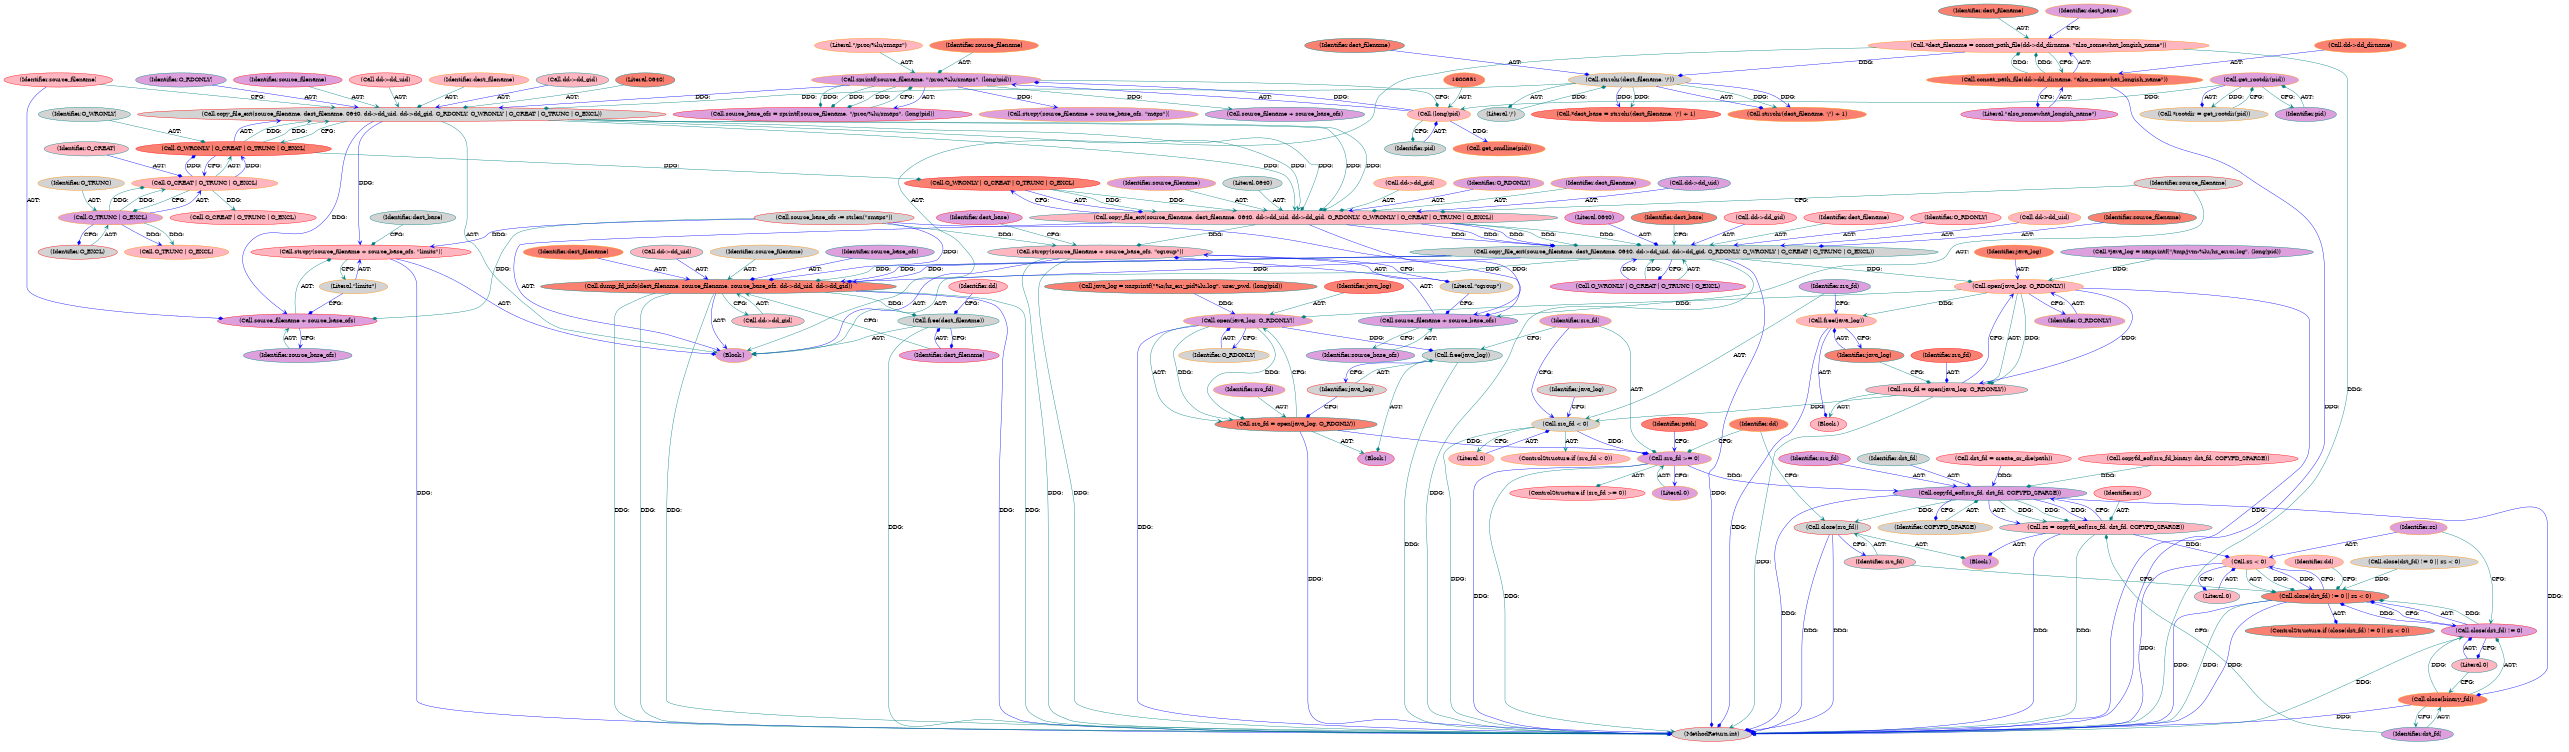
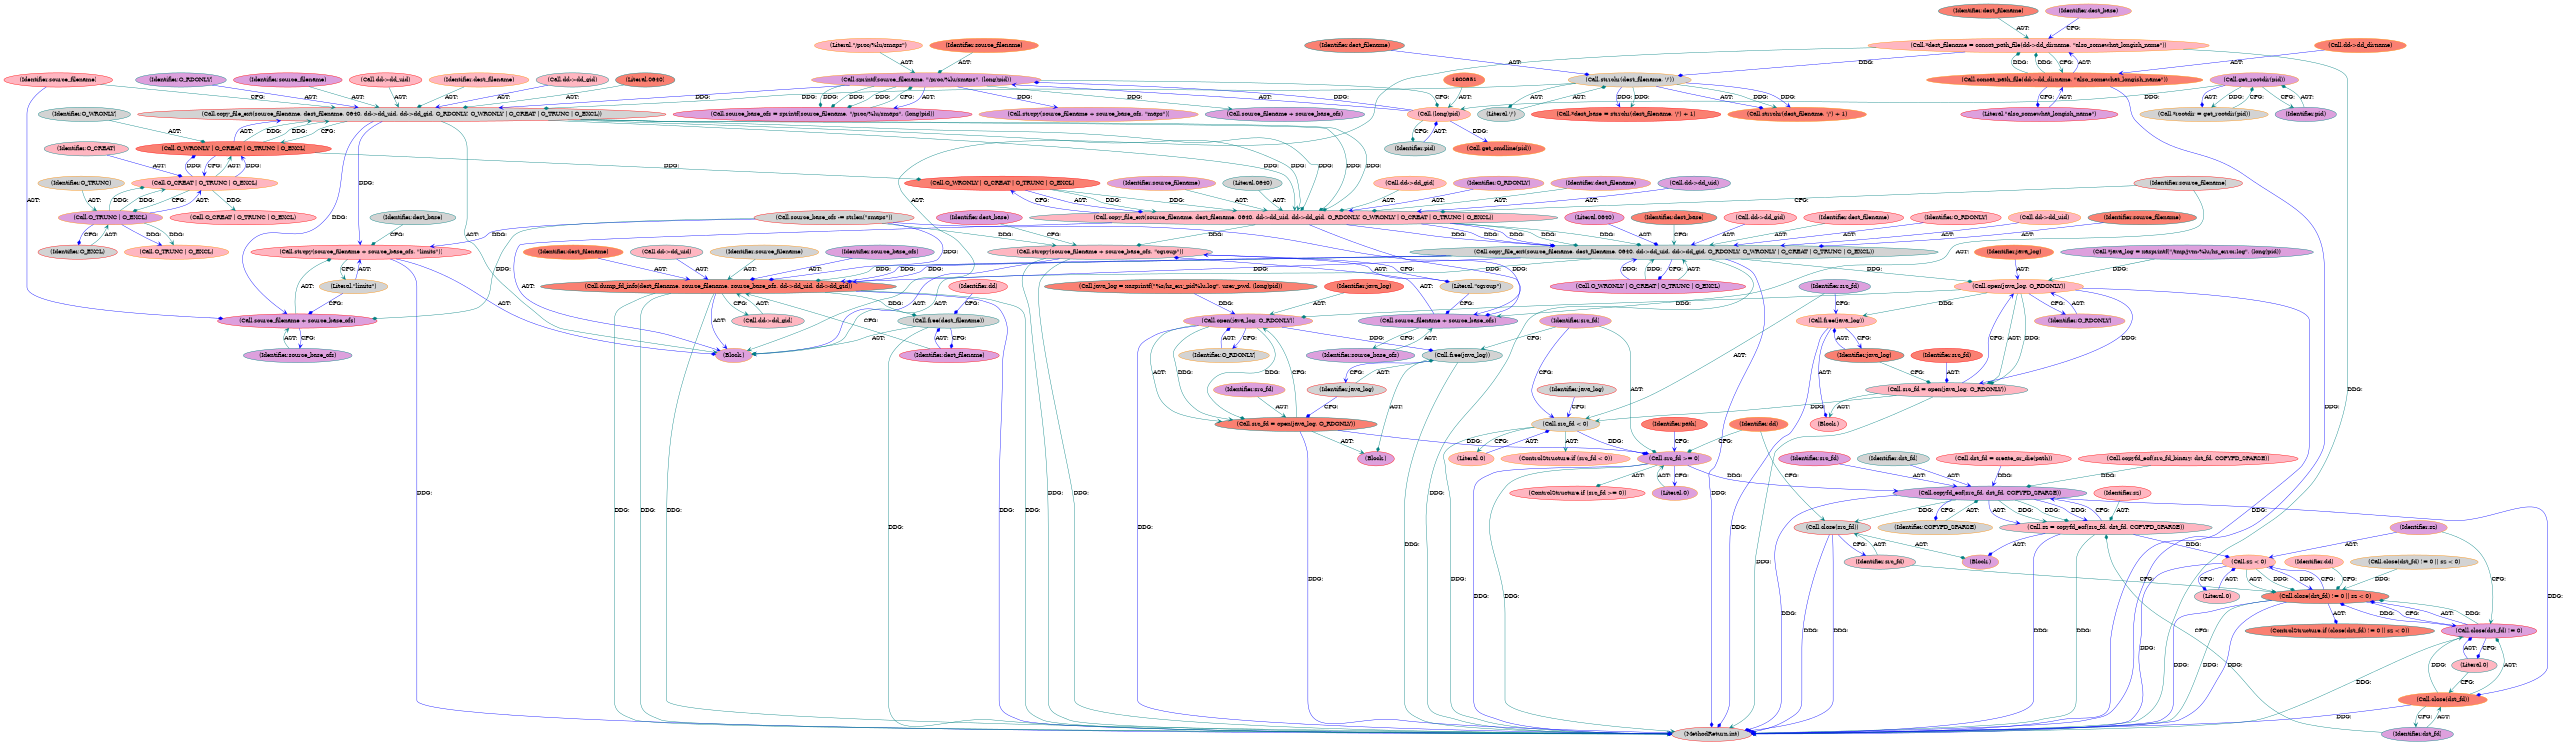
(1580, 97) -> (1580, 97)
(2443, 700) -> (2443, 700)
